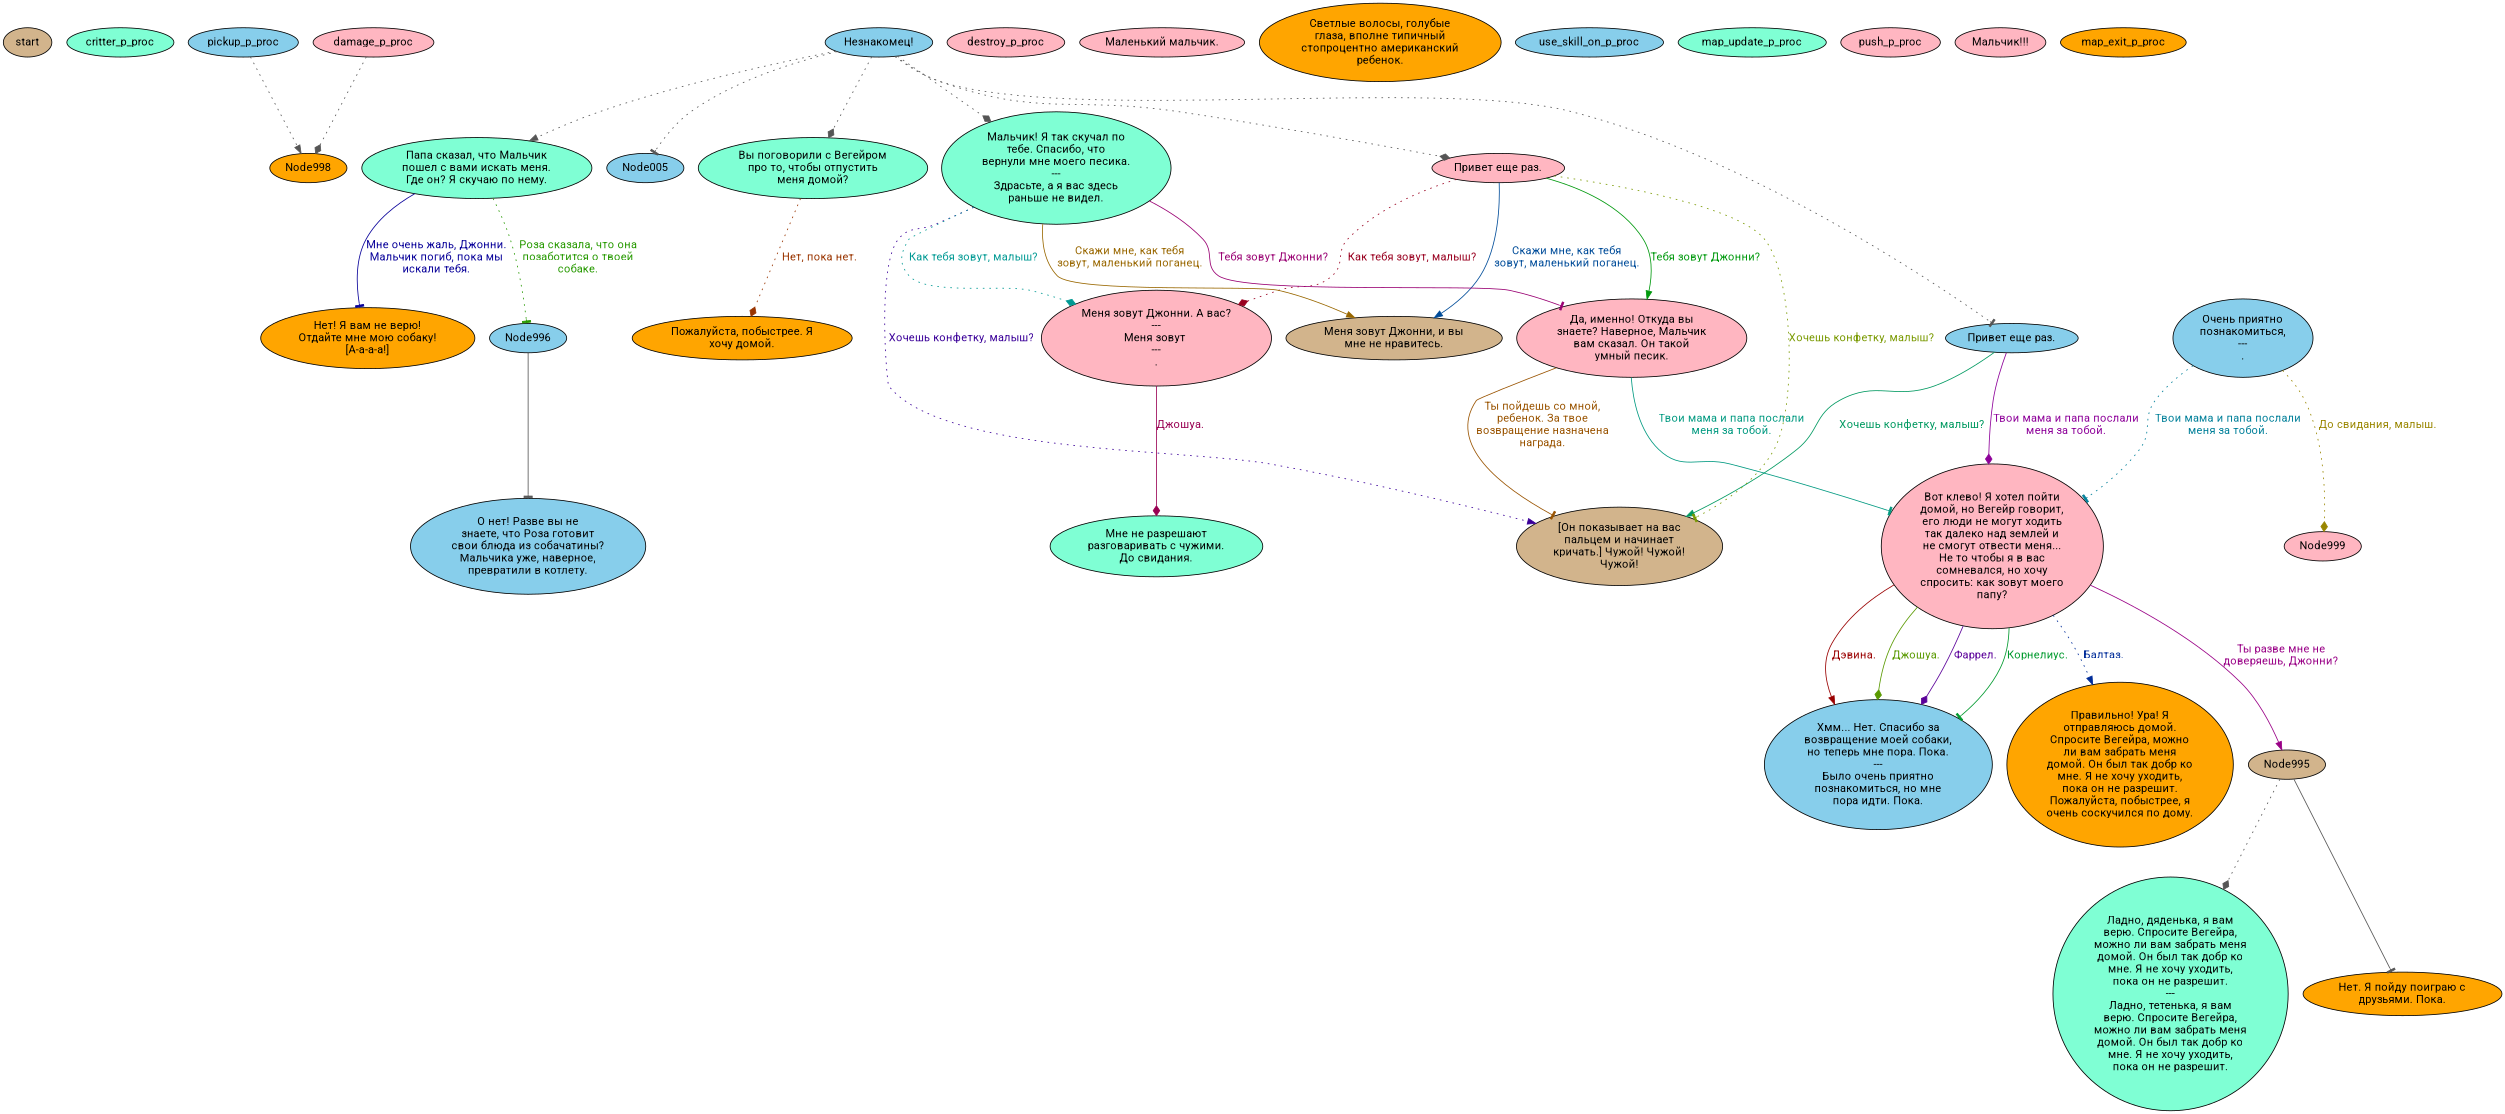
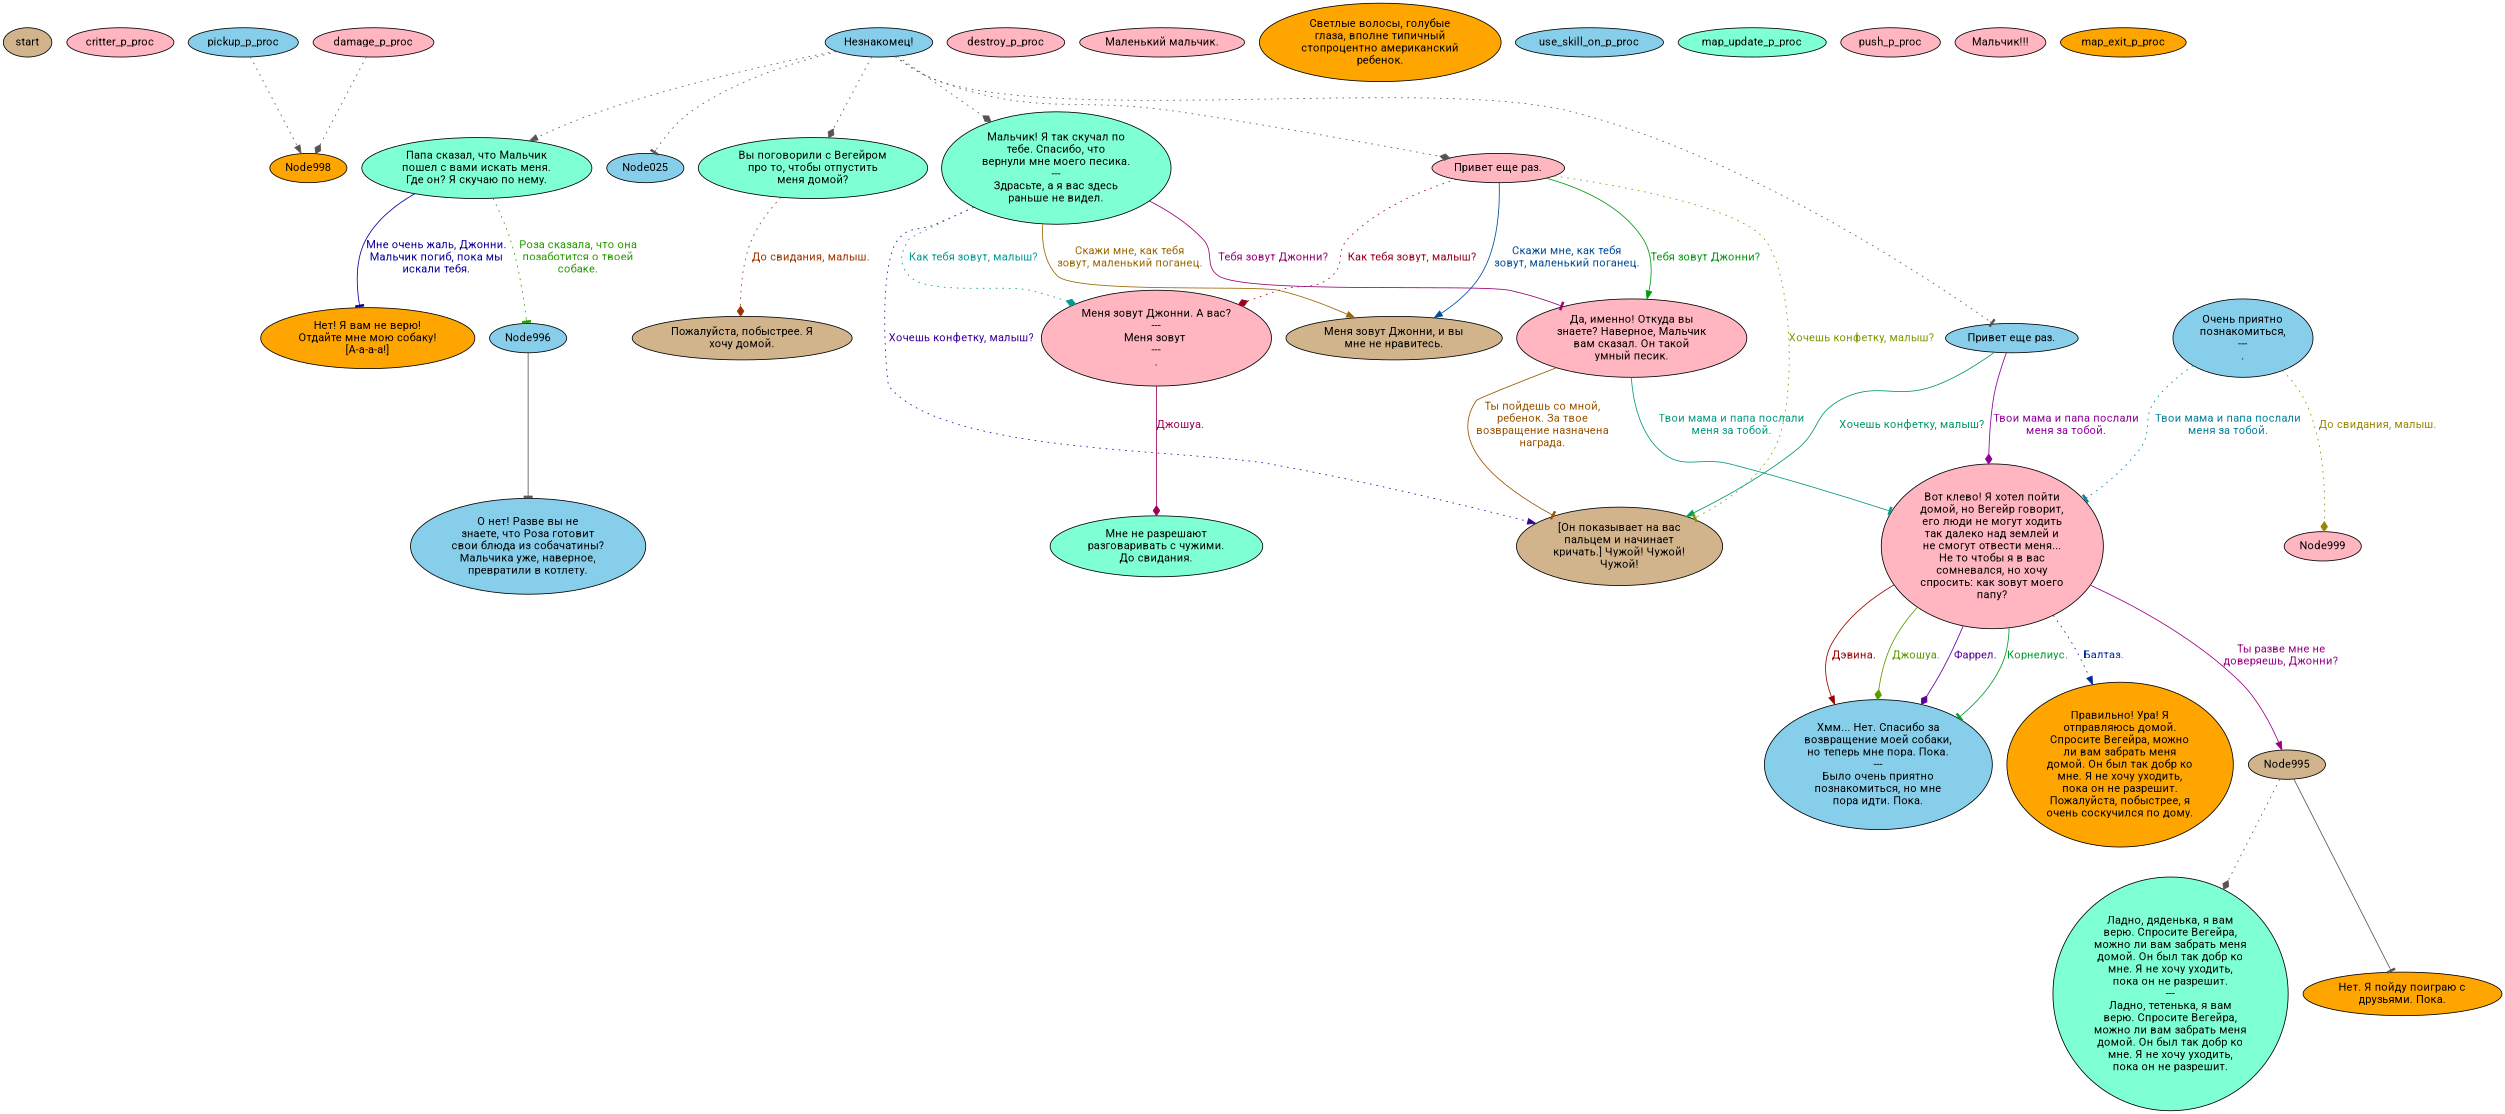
(120, 42) -> (120, 42)
(645, 168) -> (645, 168)
(820, 257) -> (811, 257)
(742, 338) -> (742, 338)
